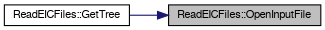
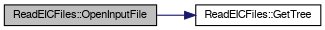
(144, 15) -> (171, 15)
